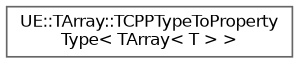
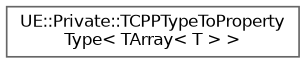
(150, 32) -> (153, 32)
